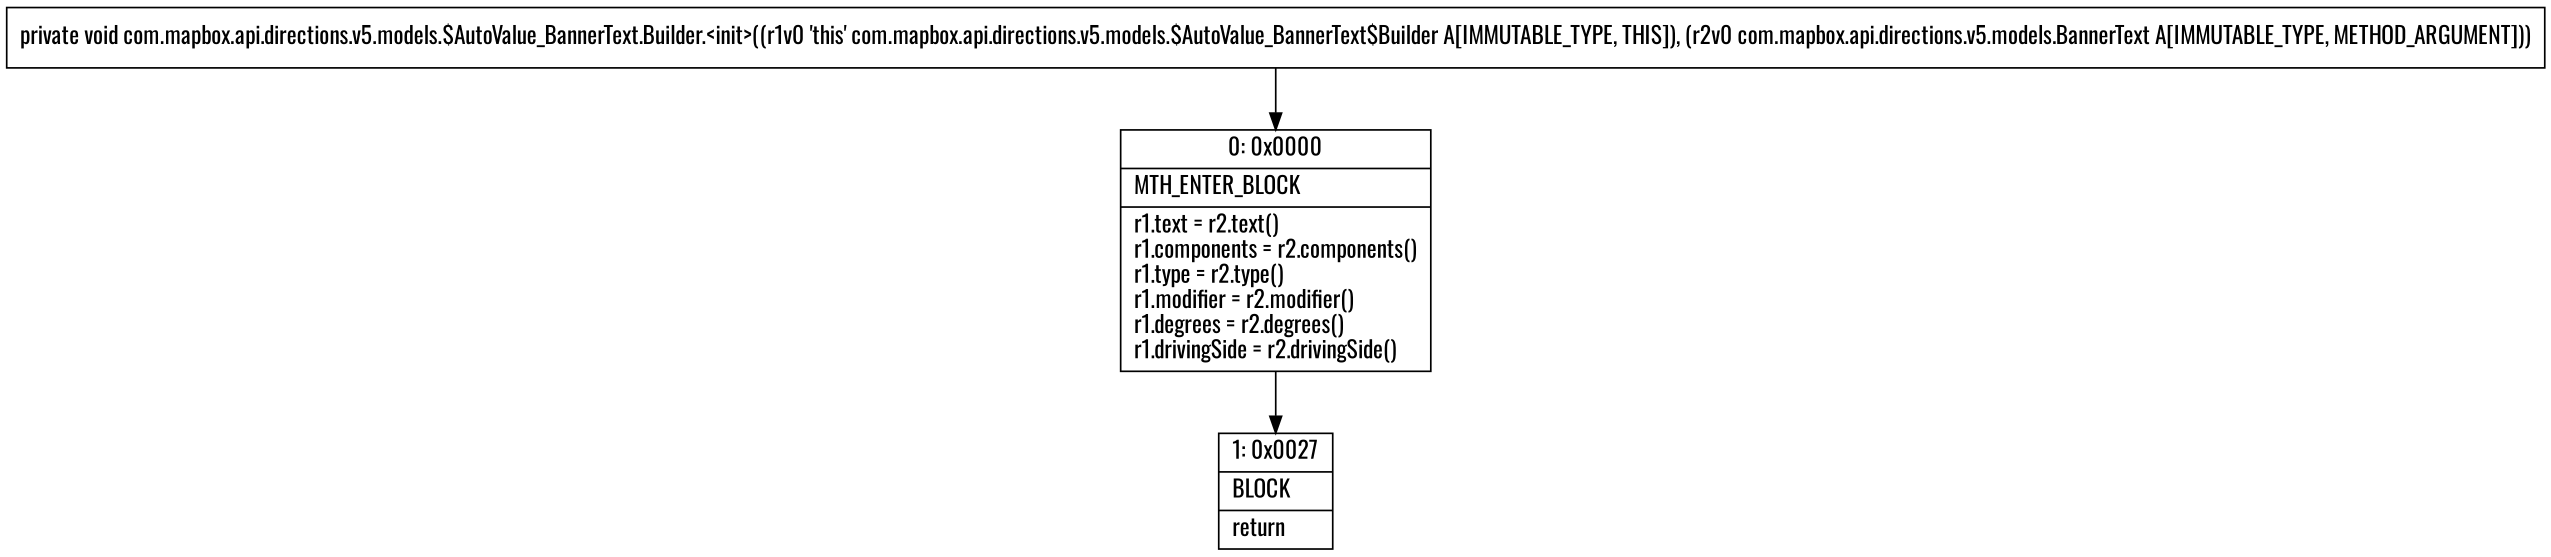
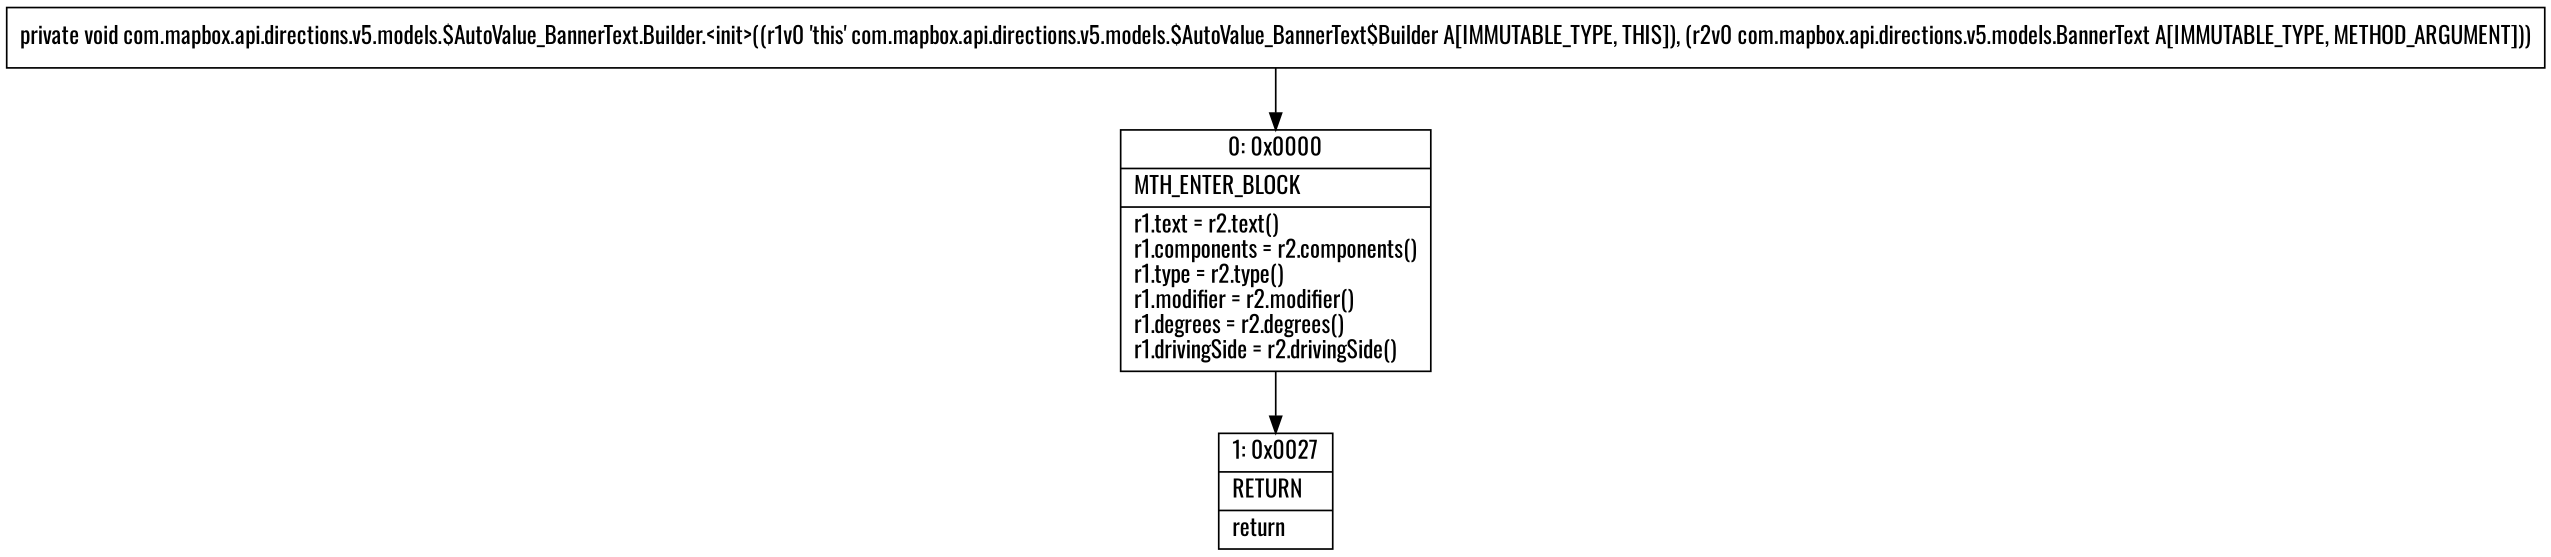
(1261, 490) -> (1268, 490)
